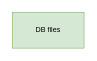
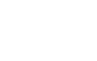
(48, 30) -> none
